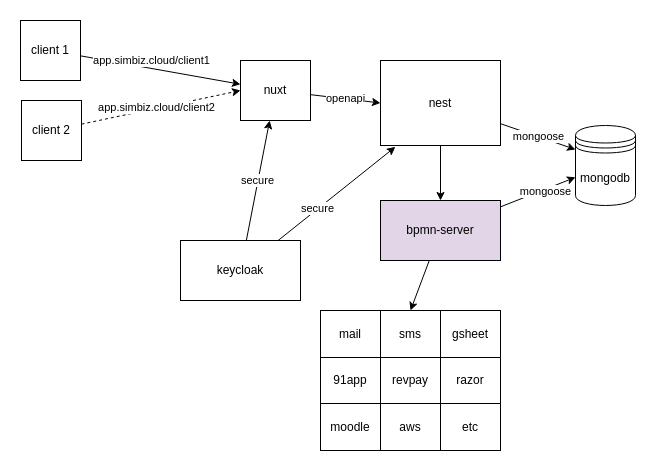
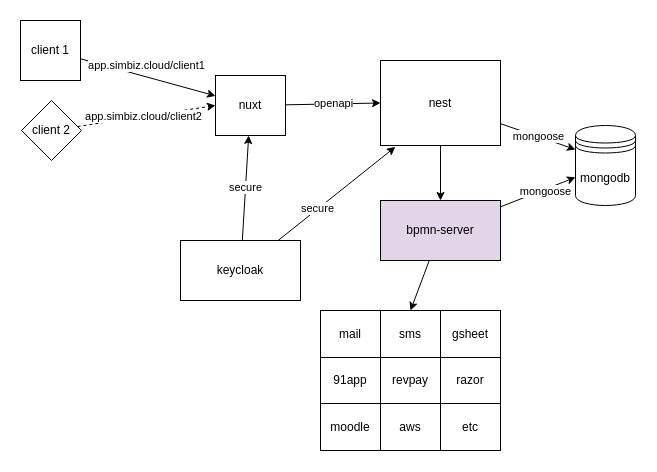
(276, 91) -> (251, 106)
(52, 131) -> (52, 131)
